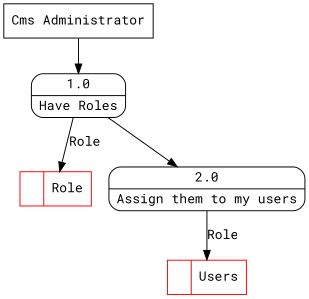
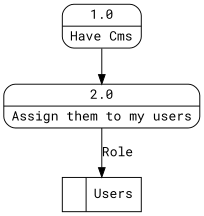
(78, 21) -> none
(78, 106) -> (102, 37)
(56, 189) -> none
(207, 277) -> (102, 195)
